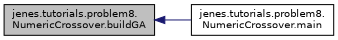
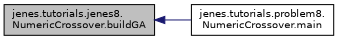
(79, 20) -> (79, 20)
